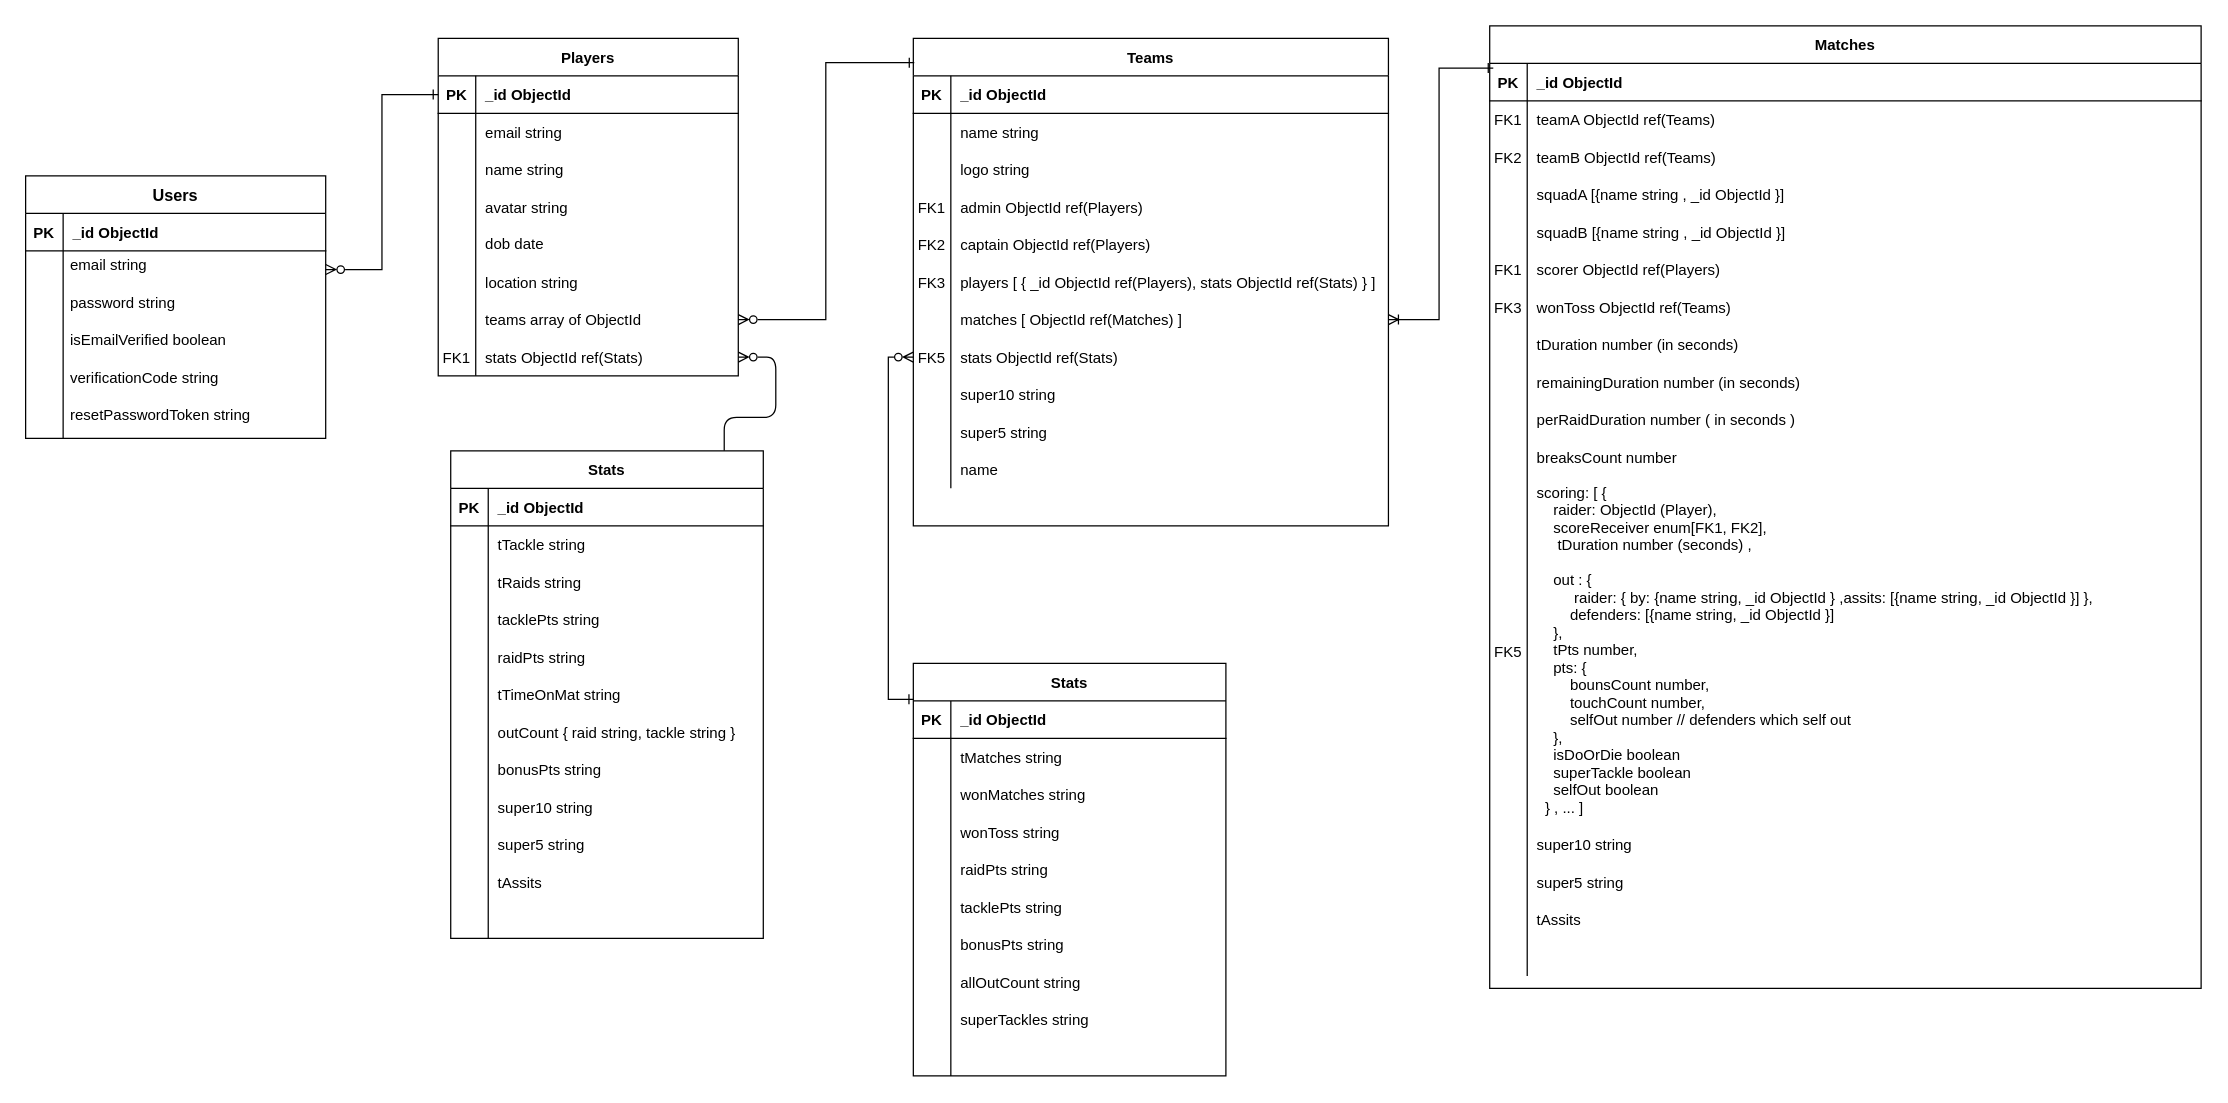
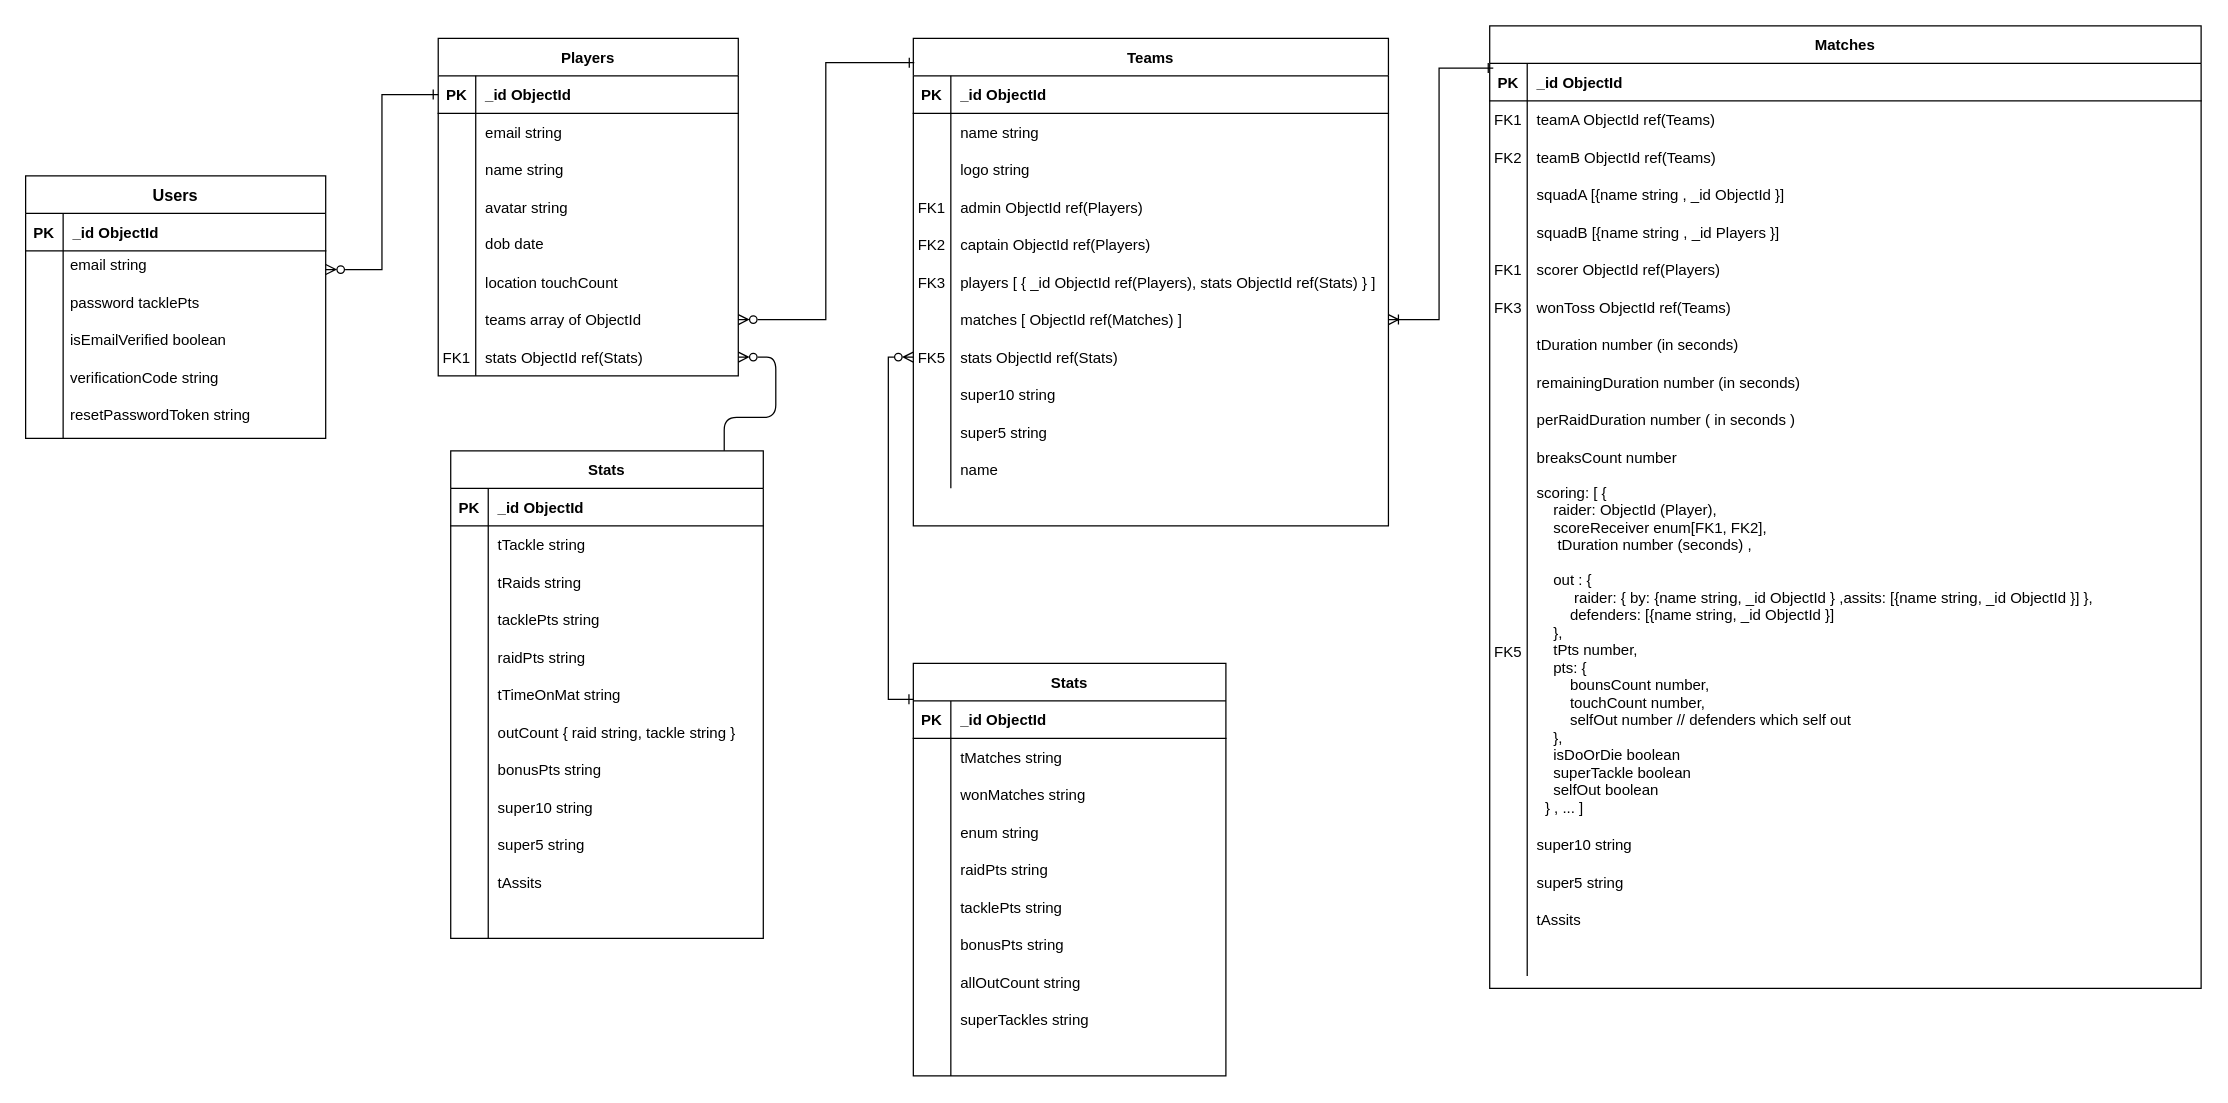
(1678, 233) -> (1672, 233)
(540, 283) -> (559, 283)
(129, 303) -> (142, 303)
(1015, 833) -> (1002, 833)
